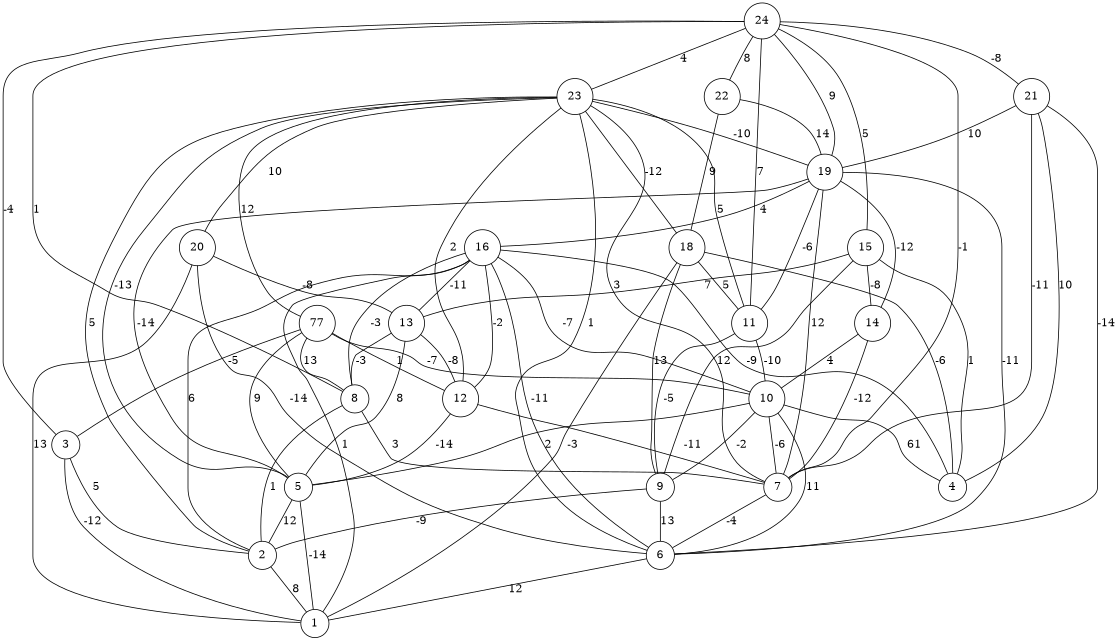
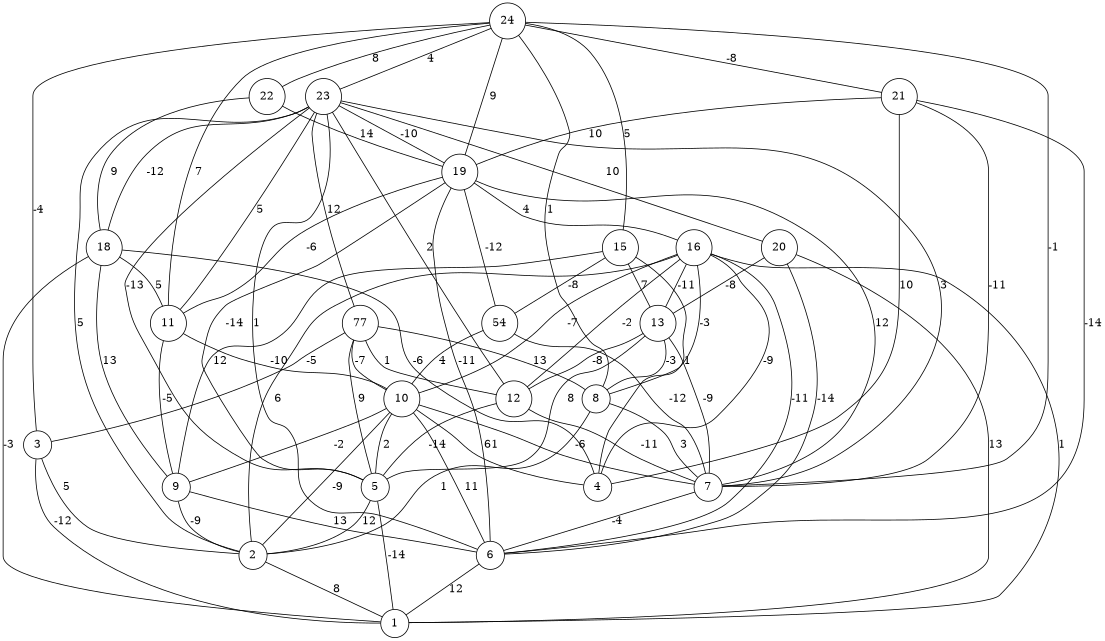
(873, 323) -> (500, 323)
none -> (699, 403)
none -> (326, 479)
